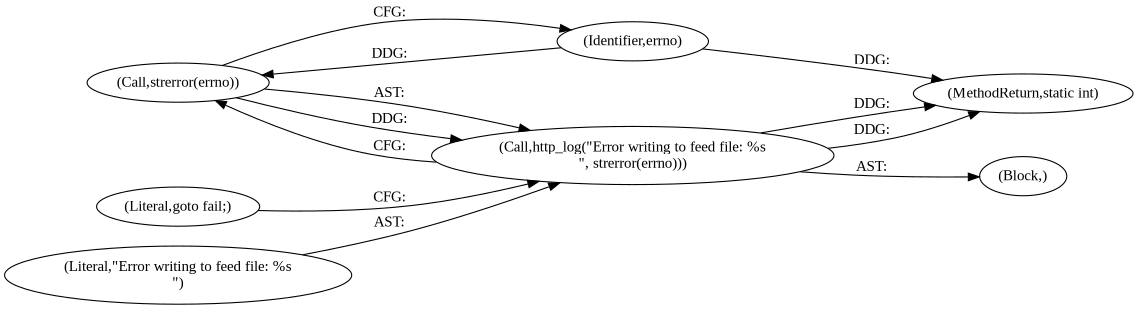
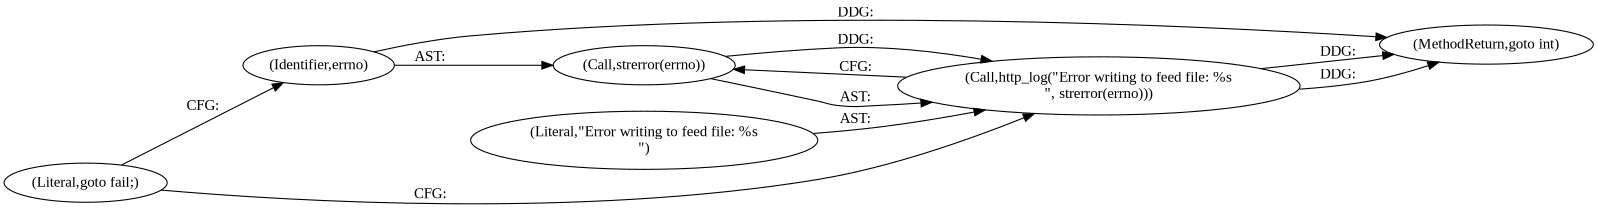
(388, 22) -> (198, 126)
(392, 54) -> (432, 57)
(1023, 94) -> (1487, 45)
(1023, 176) -> none
